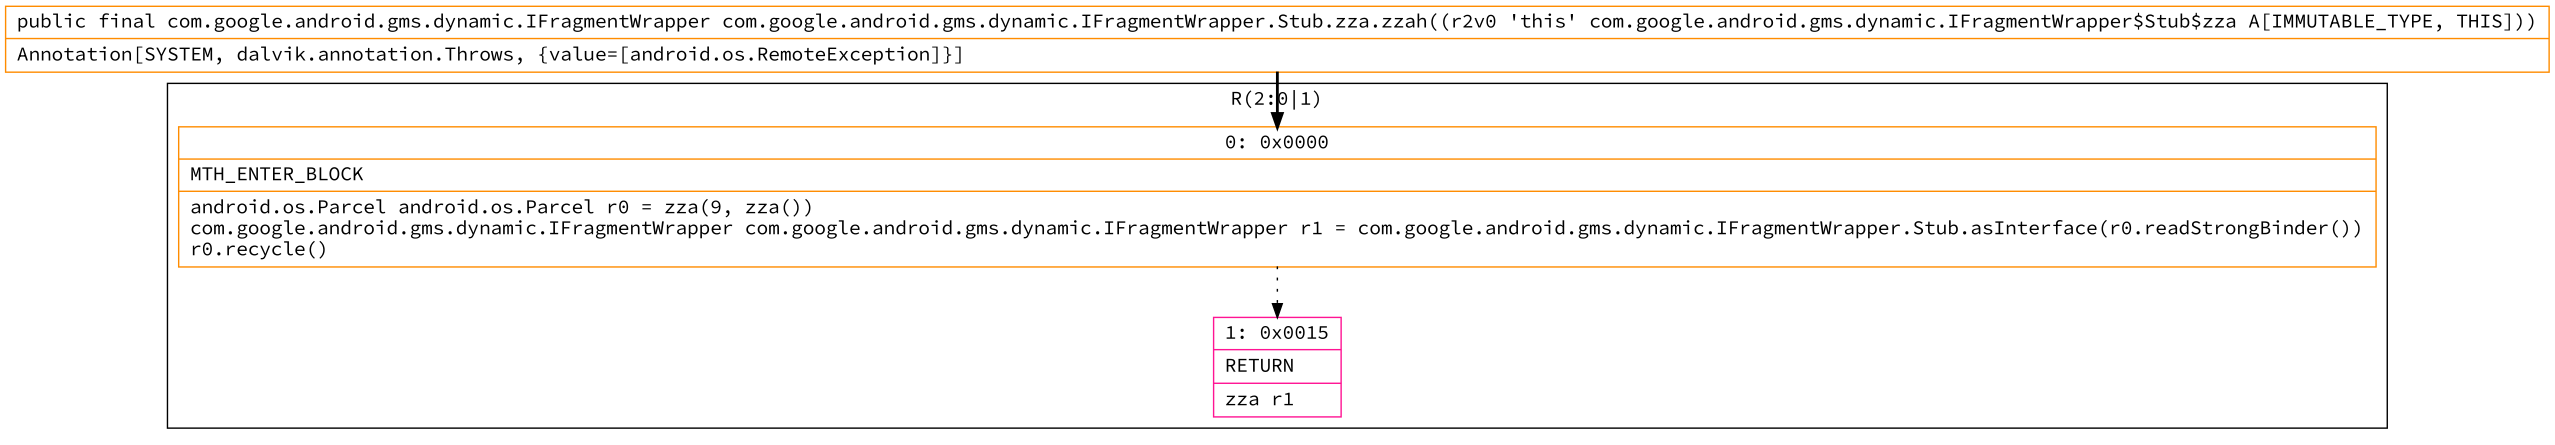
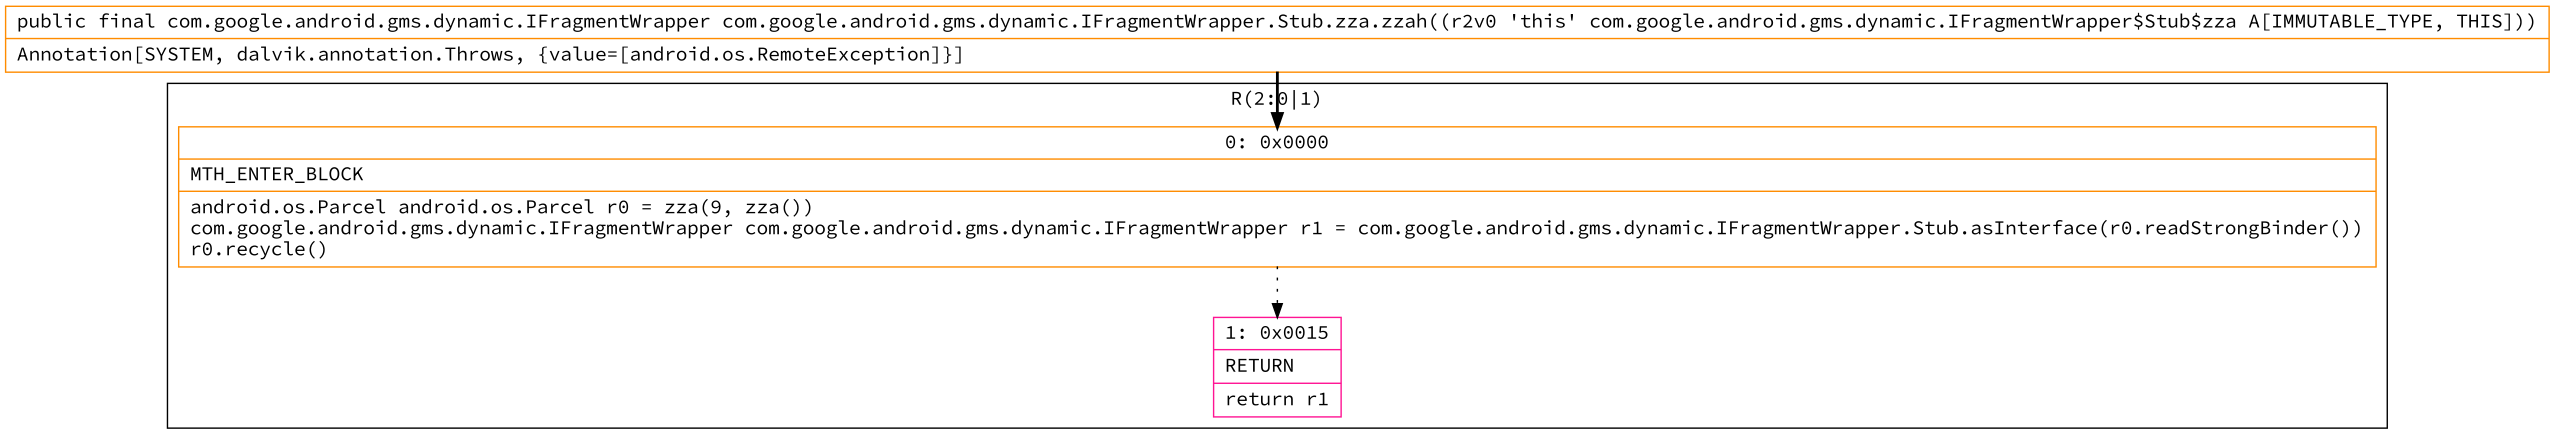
(1260, 399) -> (1277, 399)
